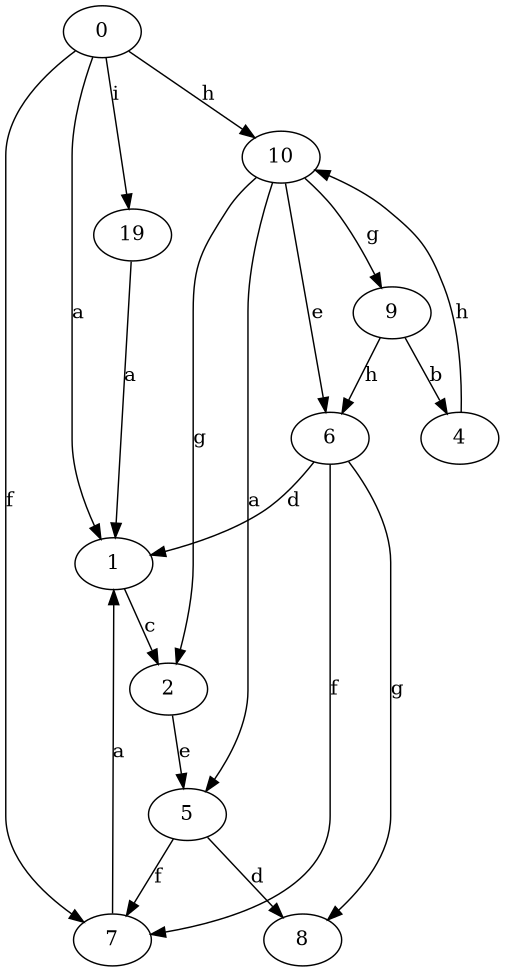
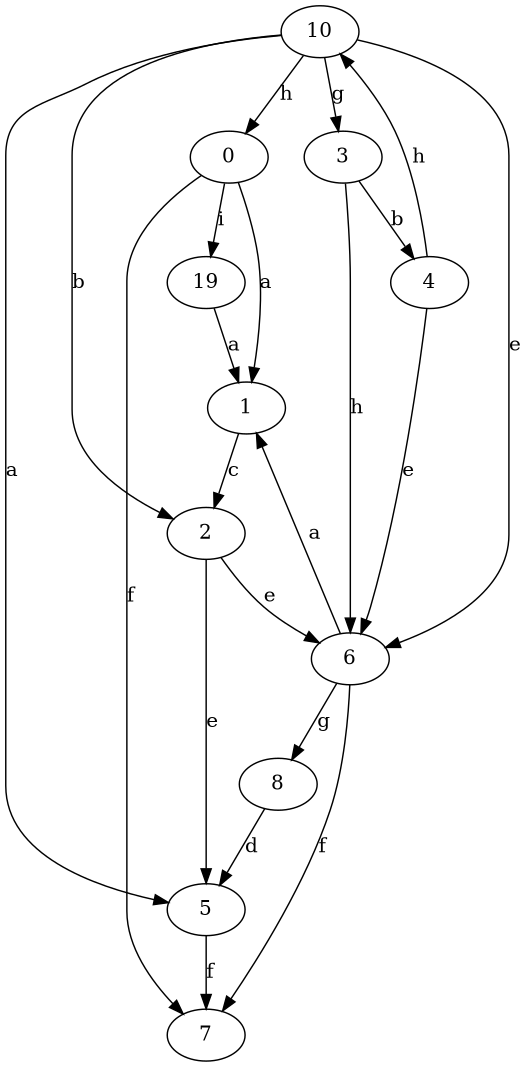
(186, 90) -> (279, 89)
(392, 313) -> (343, 157)
(200, 438) -> (79, 283)
none -> (403, 466)
(294, 501) -> (315, 533)
none -> (259, 602)
(113, 759) -> none
(240, 872) -> (246, 841)
